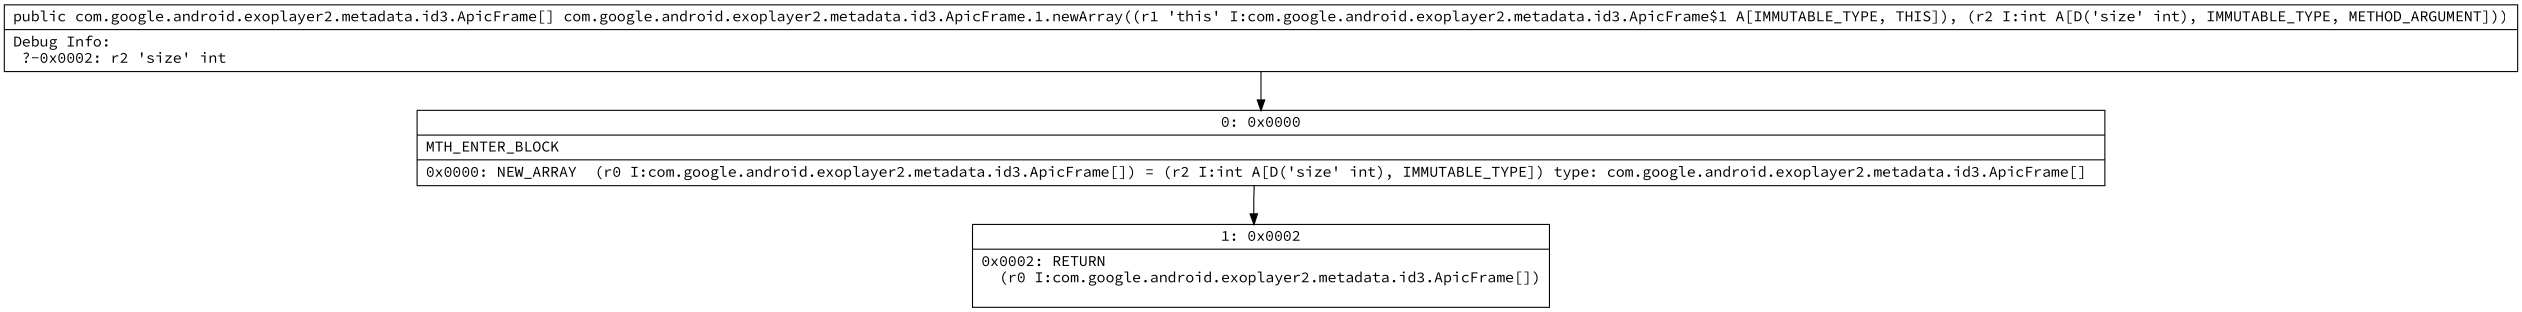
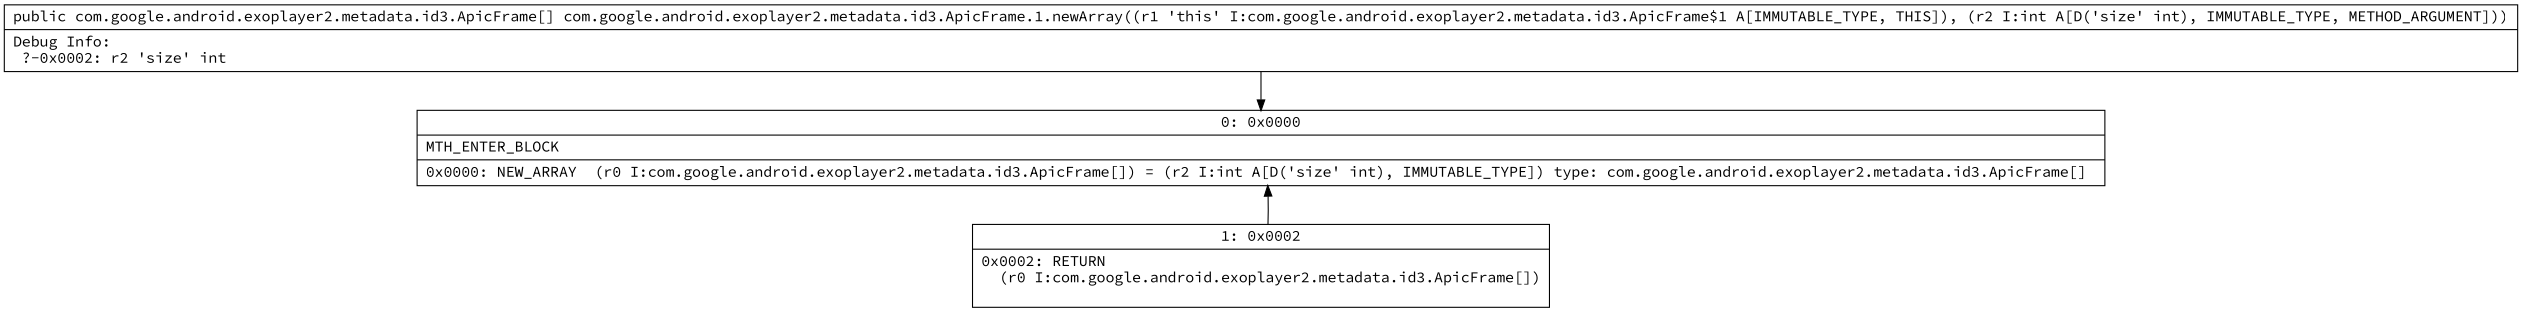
(1254, 199) -> (1268, 210)
